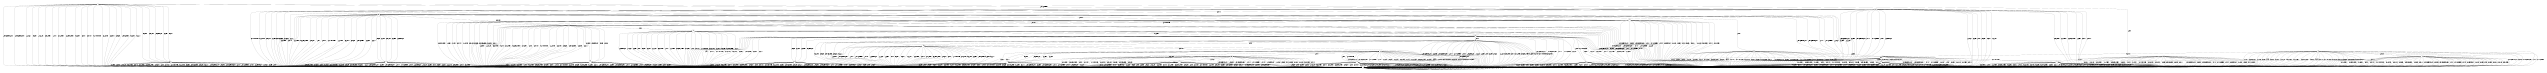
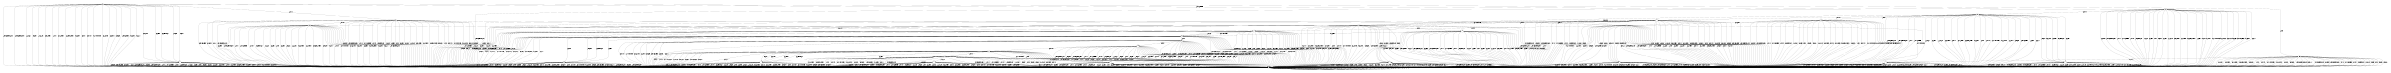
none -> (249, 10)
